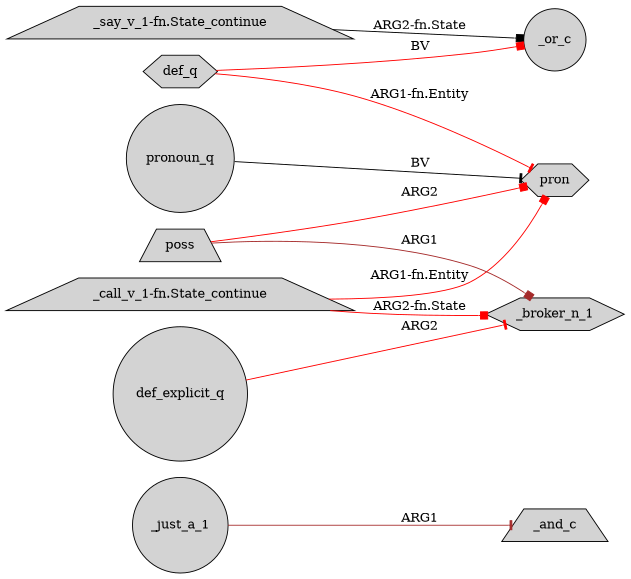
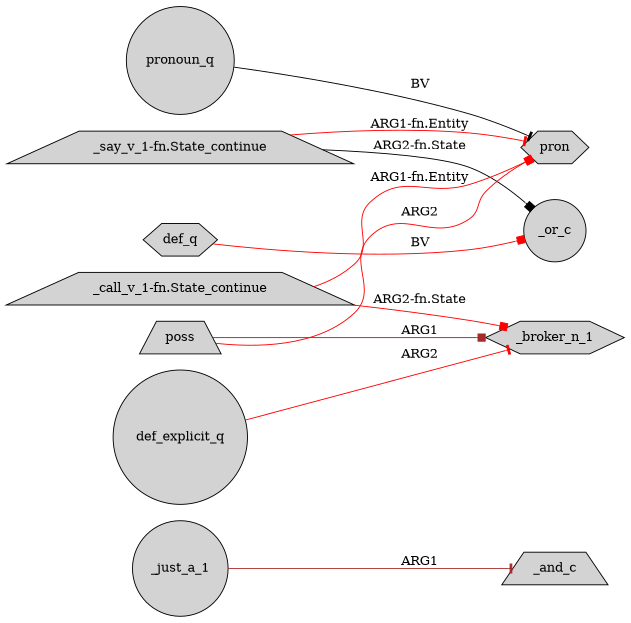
(377, 103) -> (406, 130)
